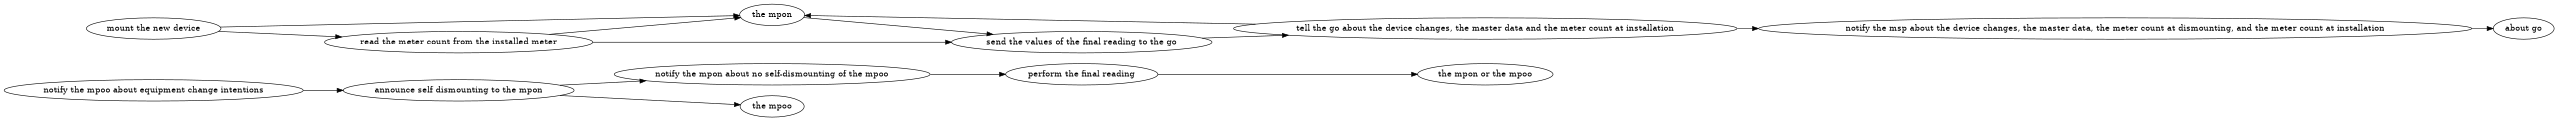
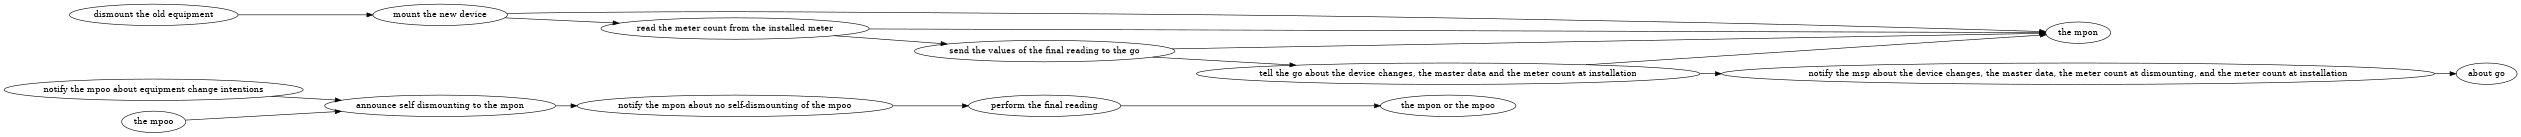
none -> (154, 15)
(895, 26) -> (1606, 41)
(647, 100) -> (260, 116)
